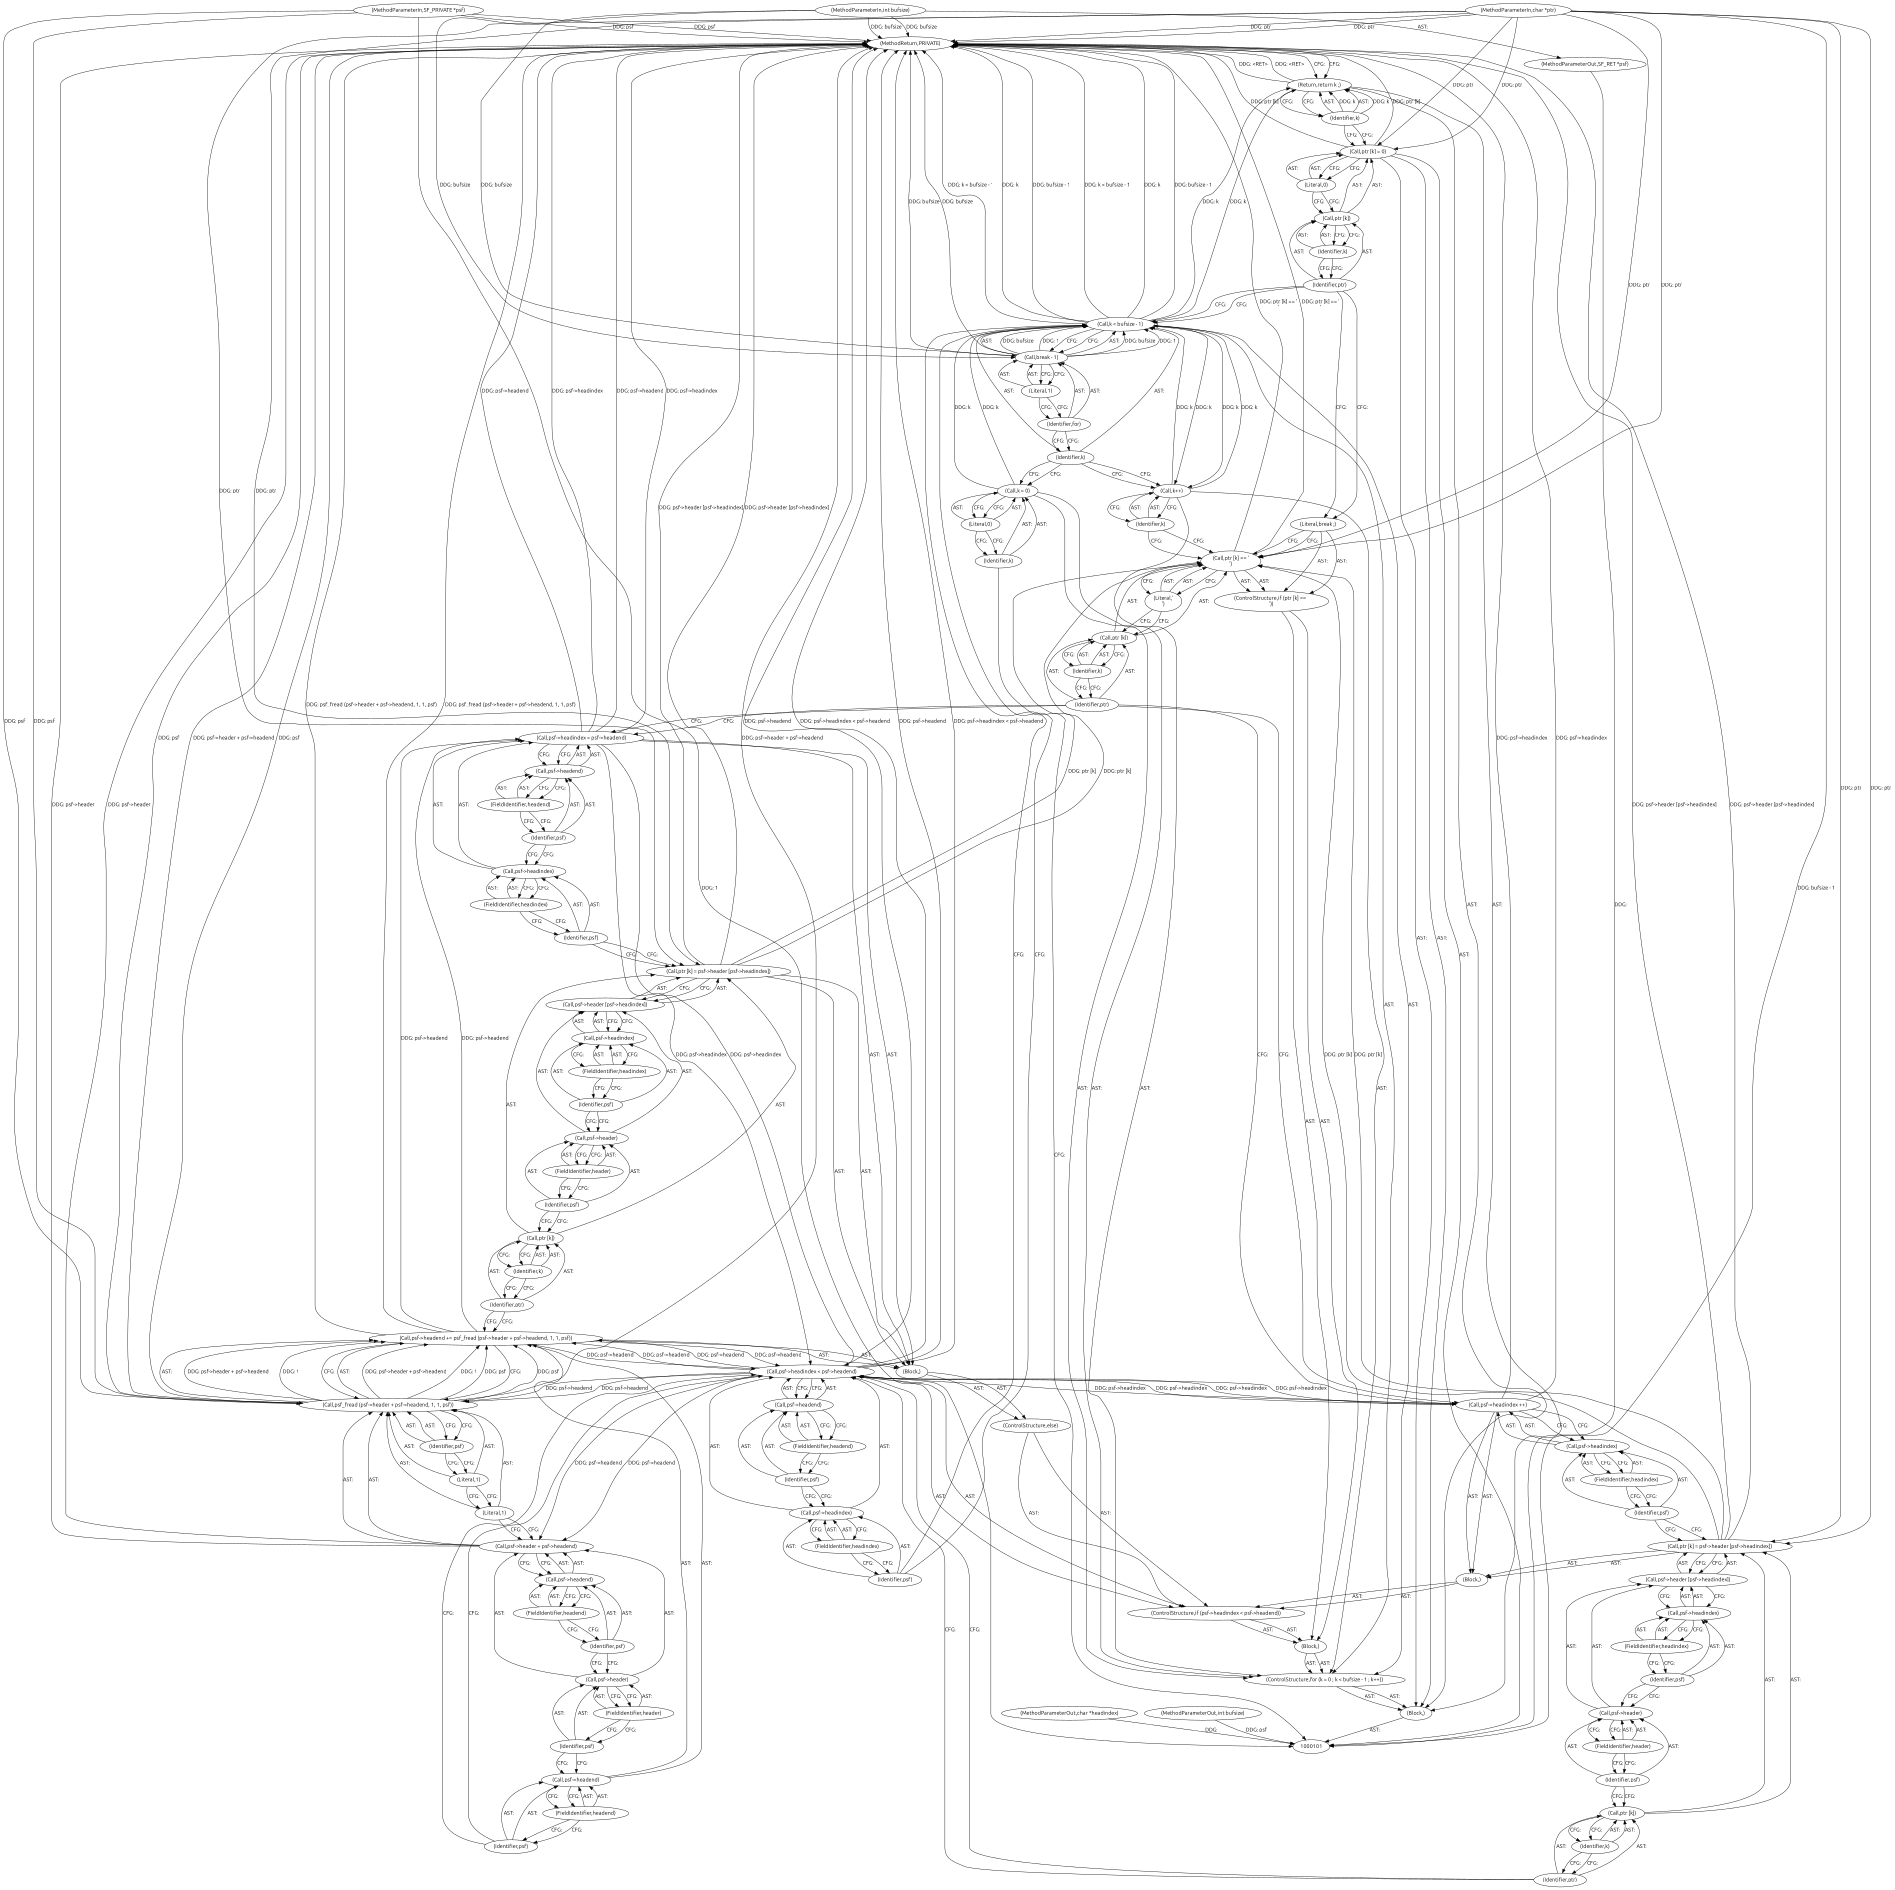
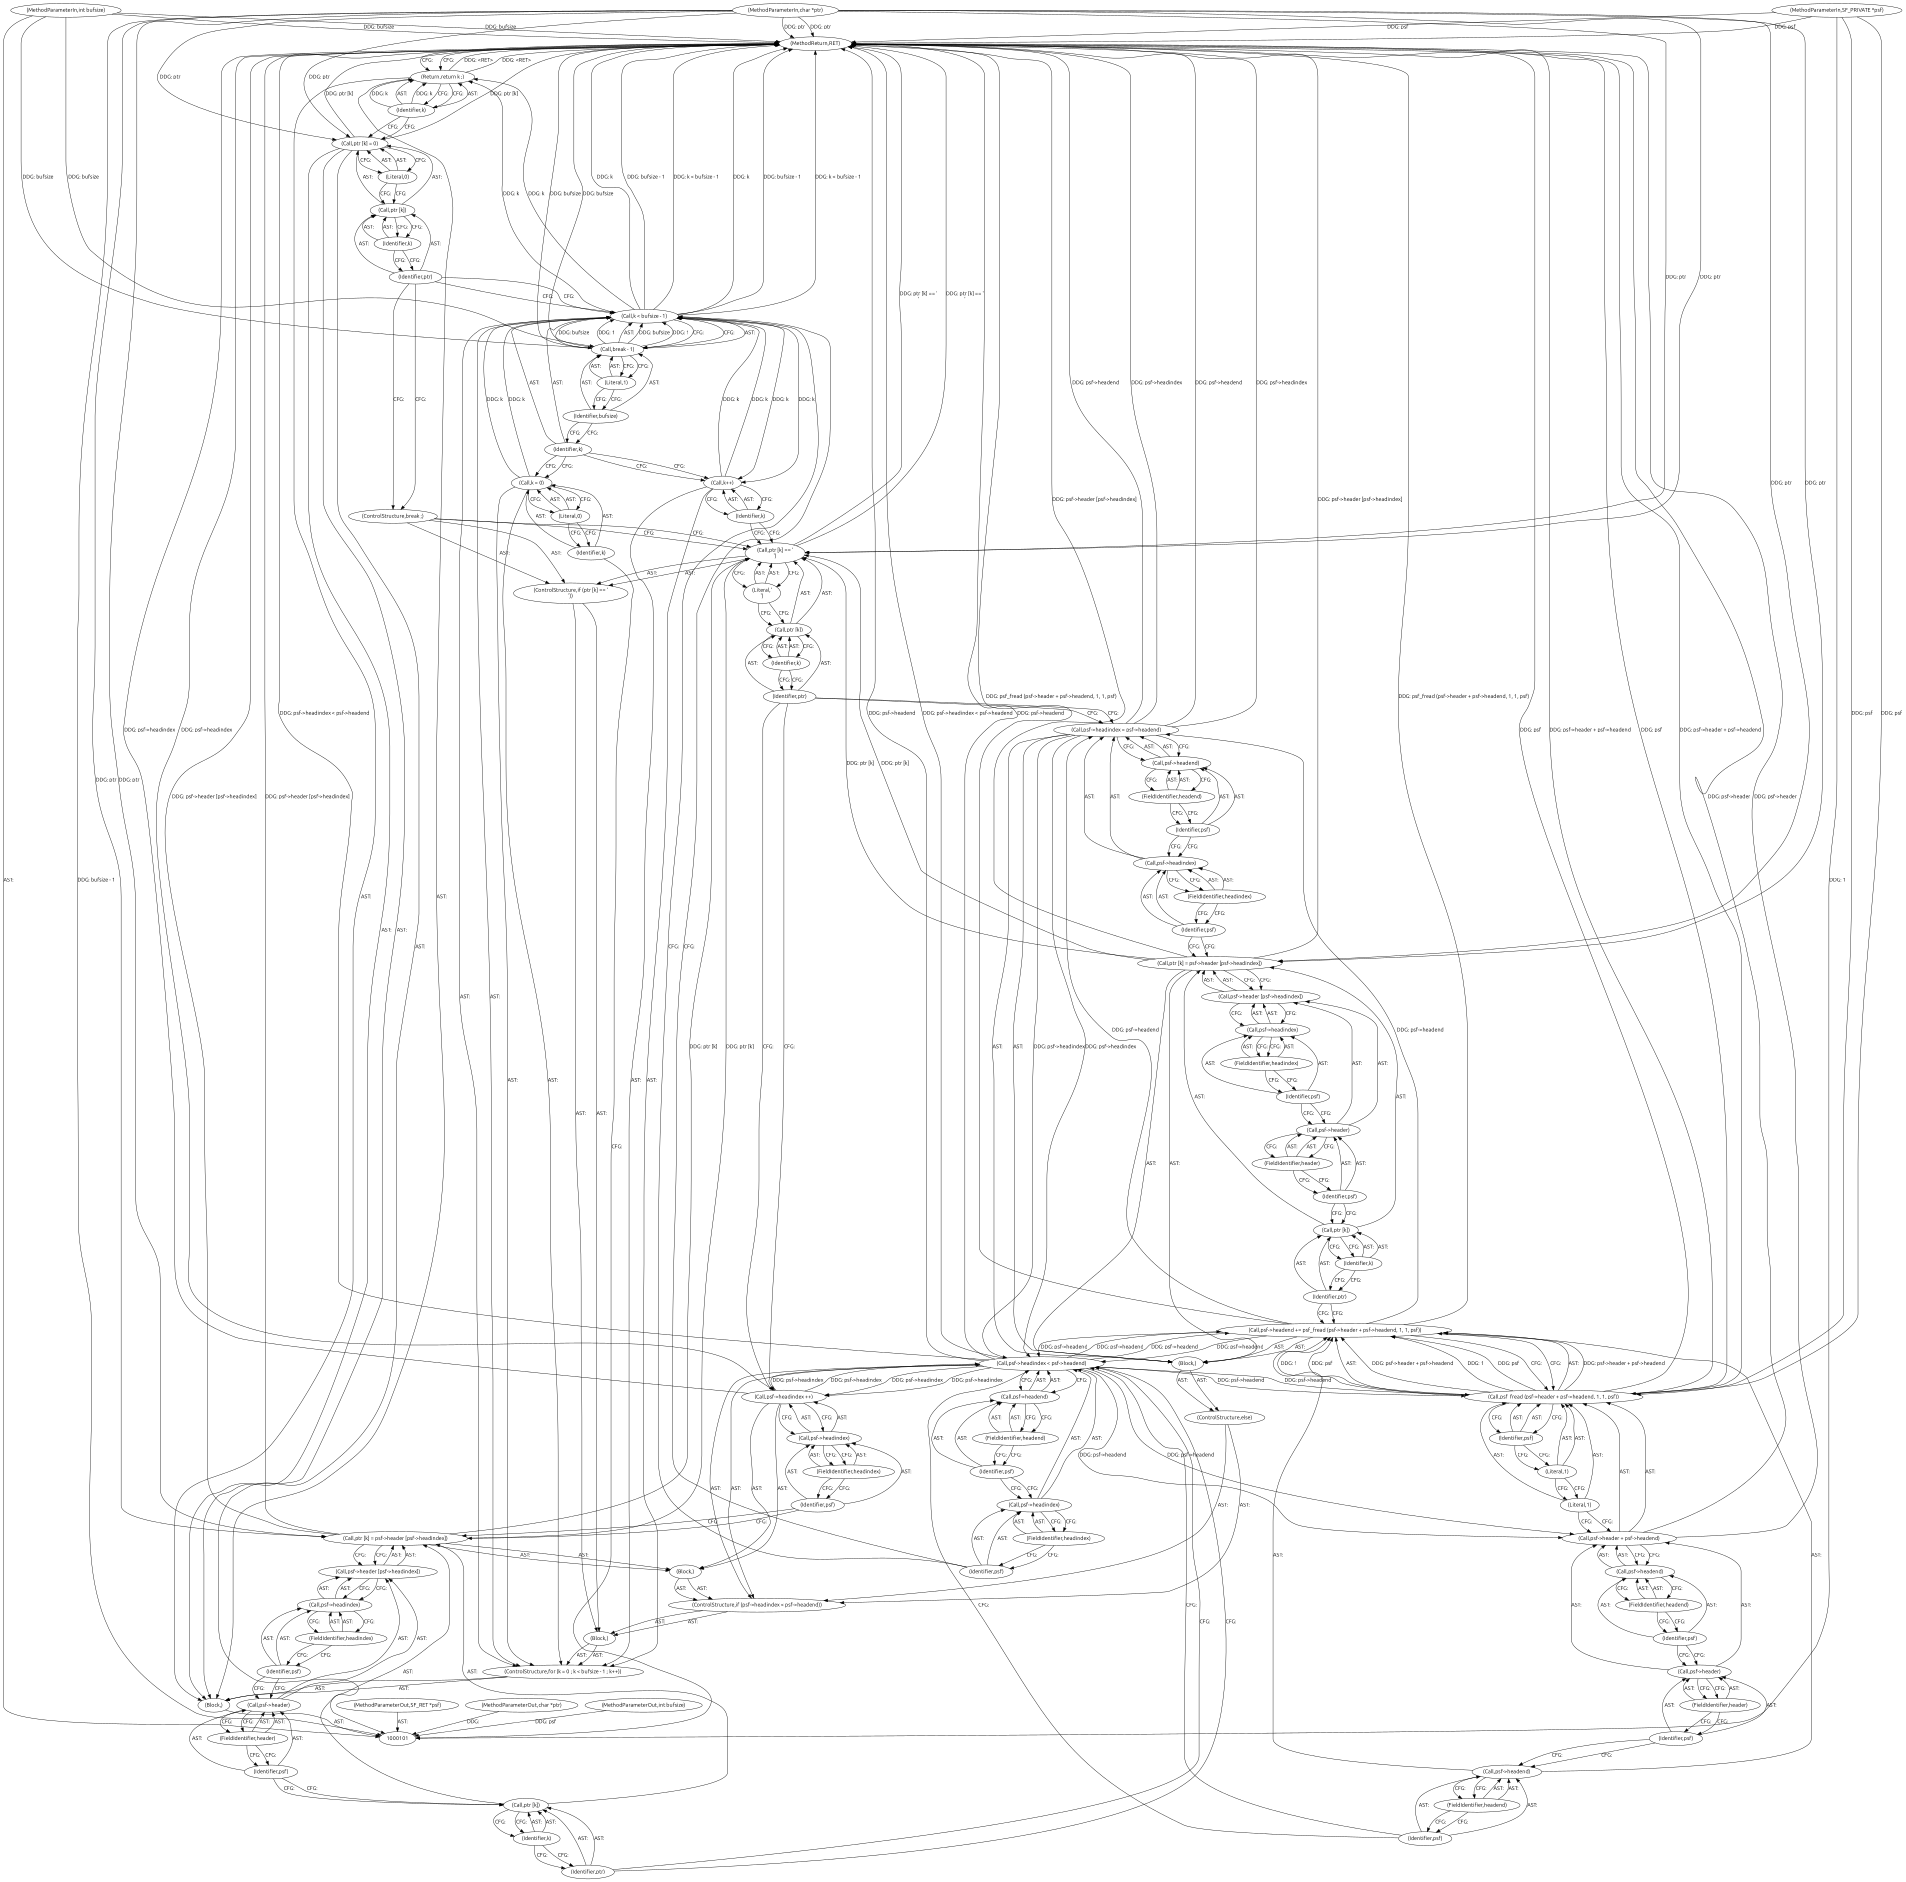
(1243, 17) -> (3, 1041)
(910, 44) -> (815, 44)
(1064, 424) -> (596, 416)
(1318, 524) -> (393, 516)
(1621, 905) -> (403, 1722)
(1069, 1713) -> (522, 1705)
